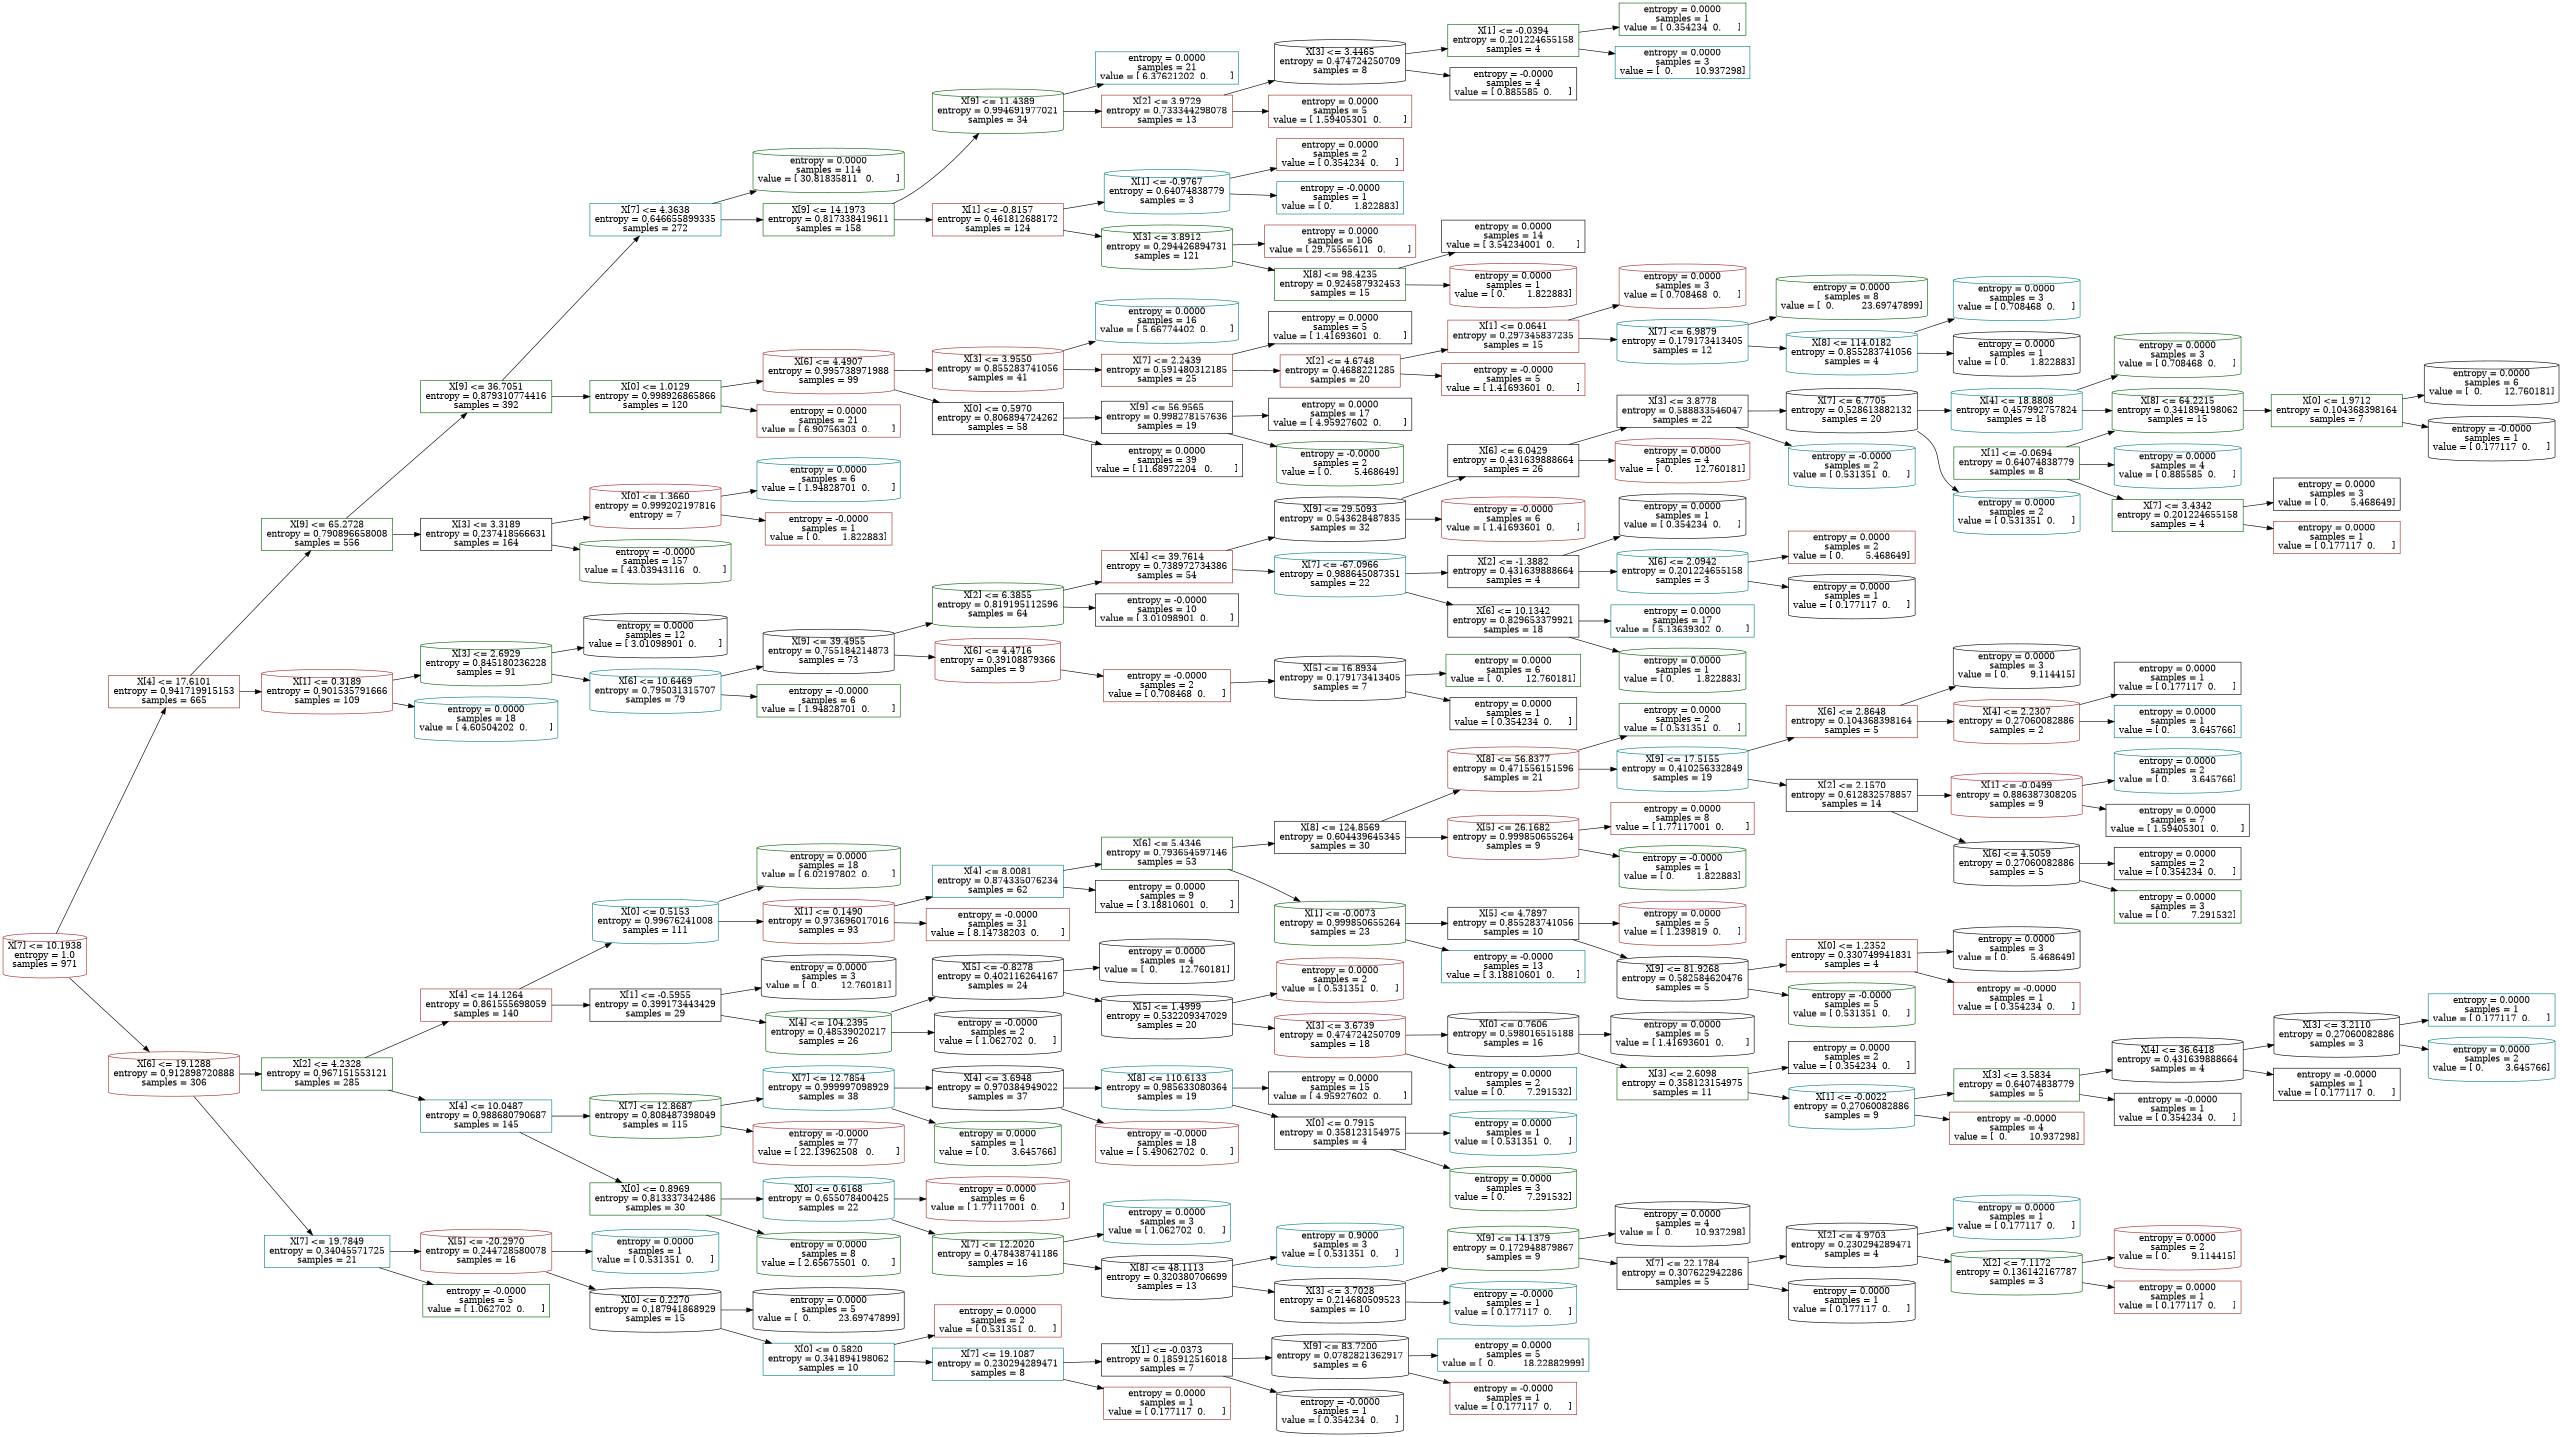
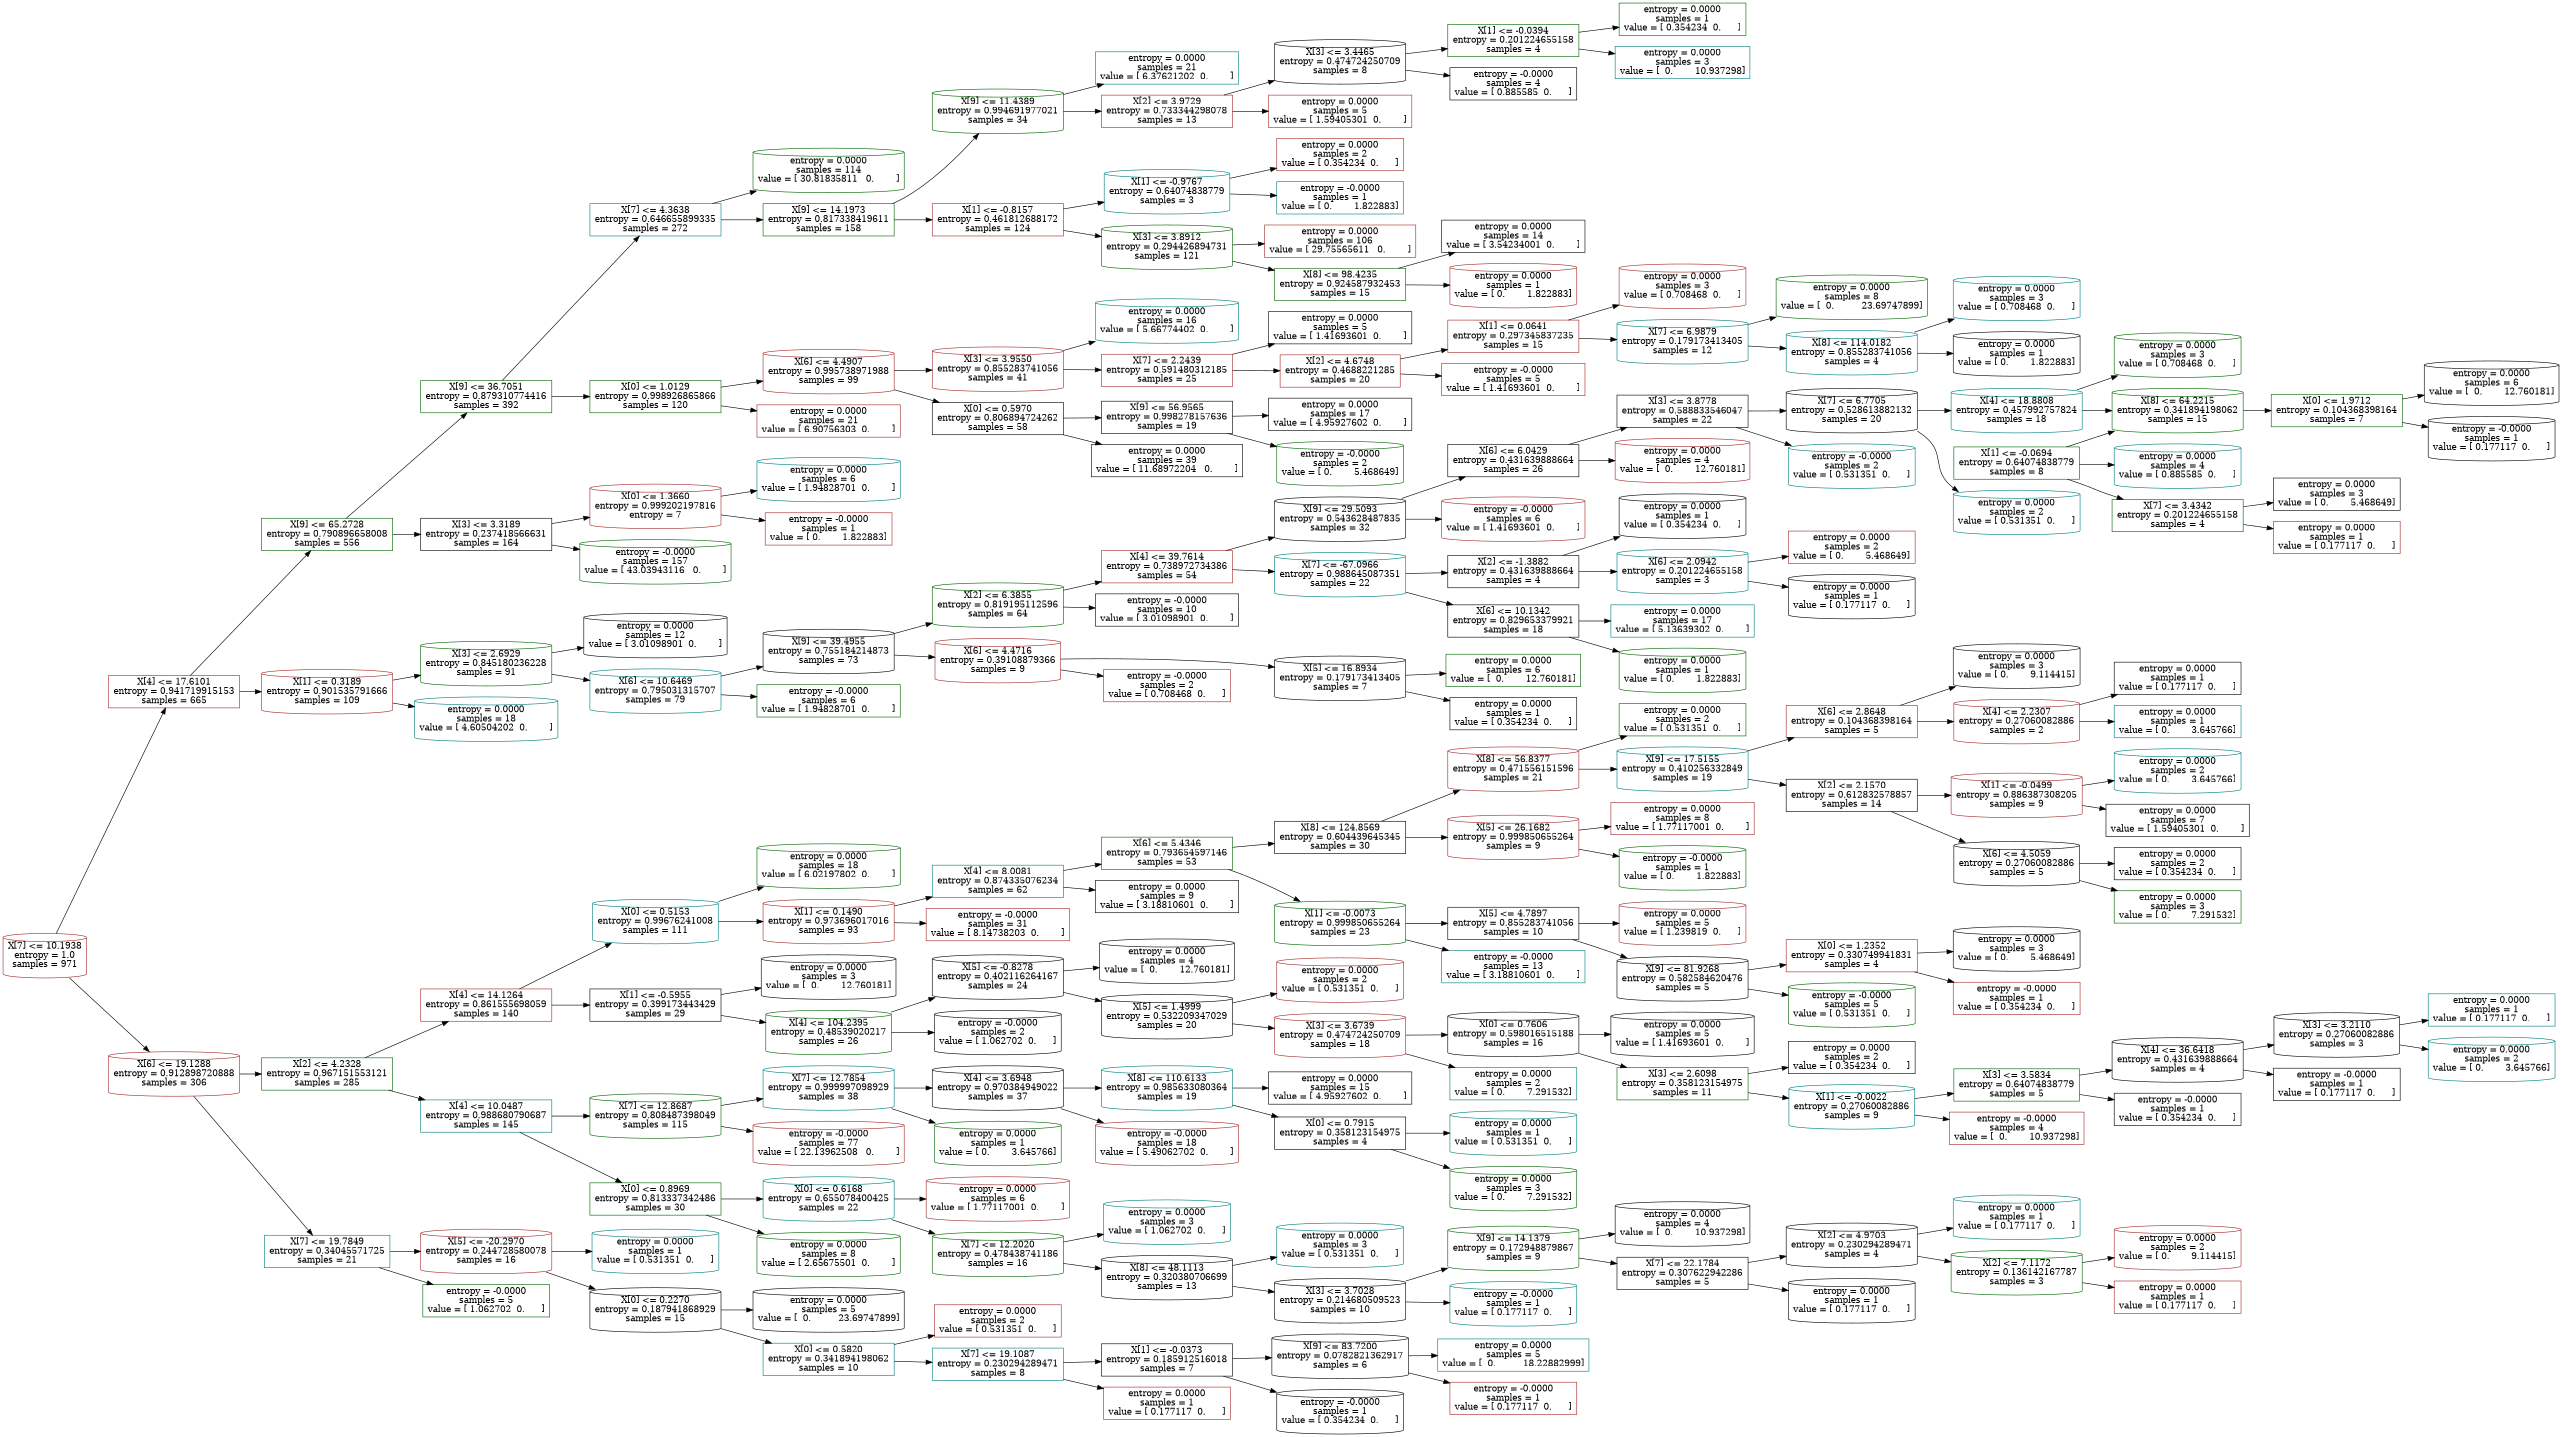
(1249, 682) -> (1165, 660)
(1340, 1245) -> (1340, 1245)
